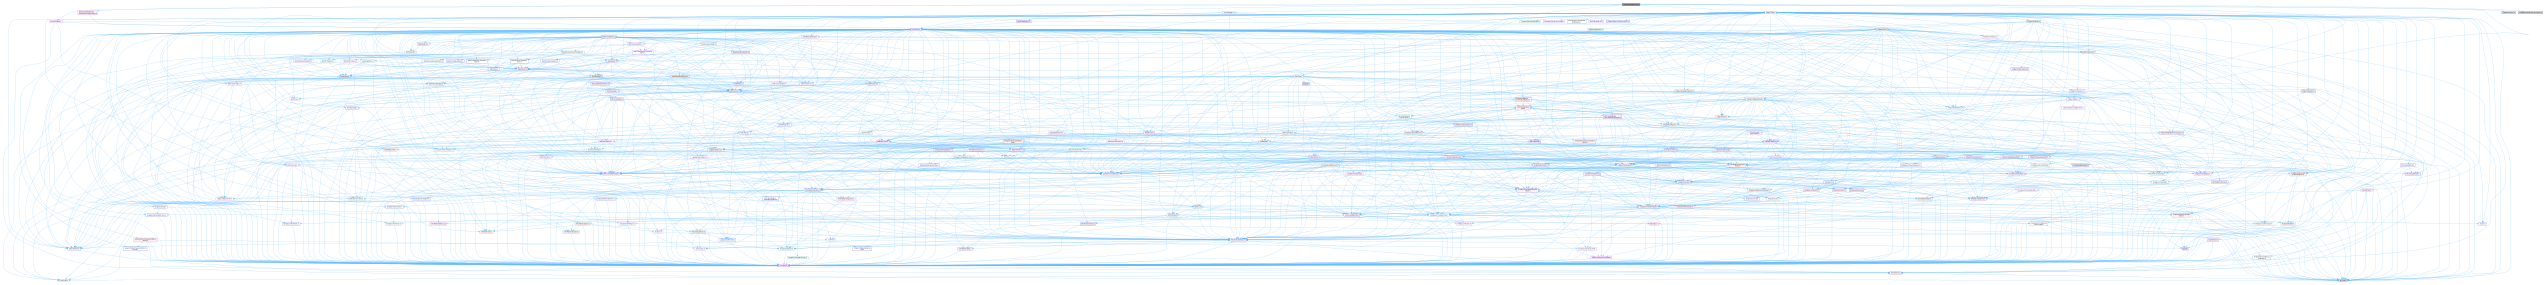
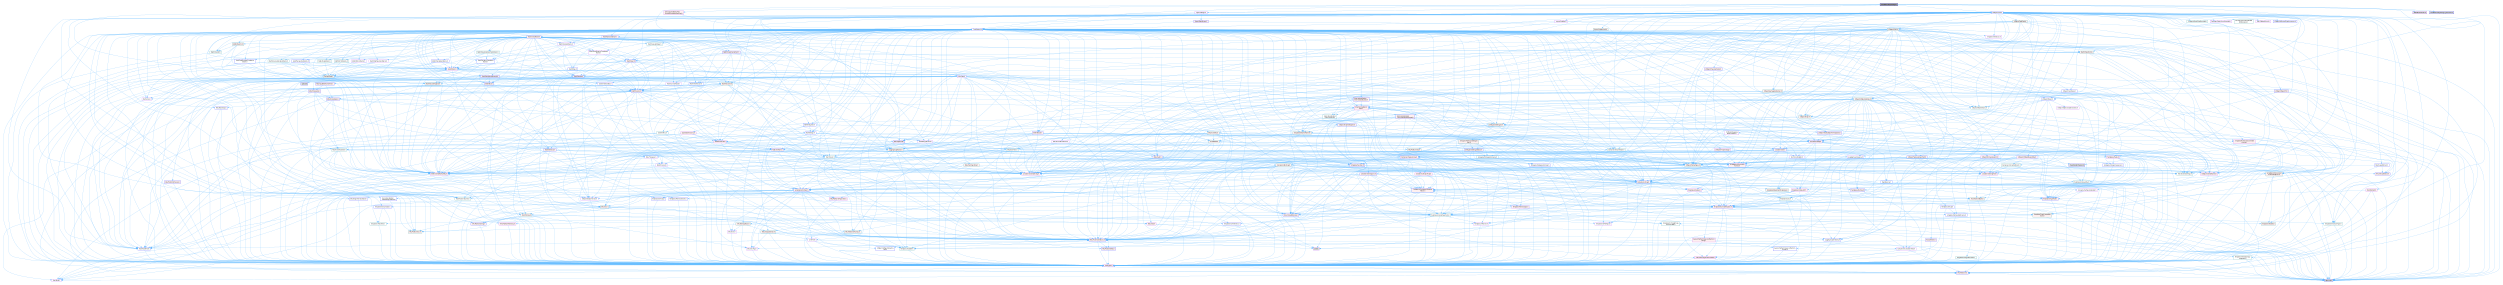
(2483, 224) -> none
